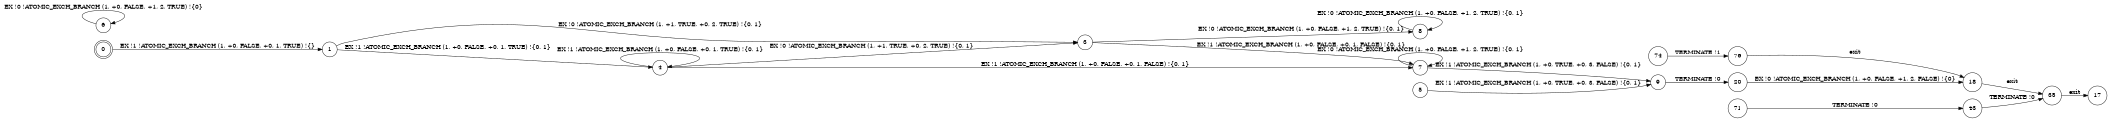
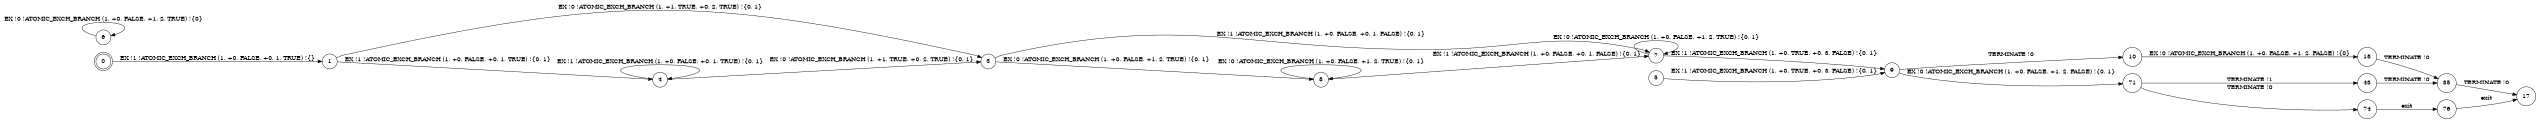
(1698, 53) -> (2407, 106)
(1854, 58) -> (2485, 105)
(1038, 68) -> (1487, 68)
(1738, 82) -> (2132, 57)
(2012, 82) -> (2407, 58)
none -> (2008, 85)
(2075, 92) -> (2486, 83)
(1855, 105) -> (2250, 80)
none -> (2246, 107)
